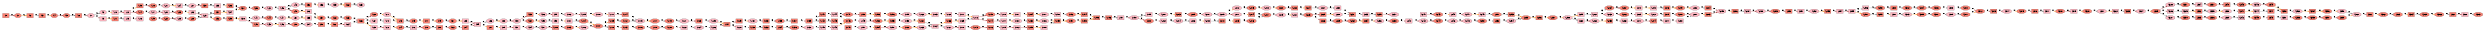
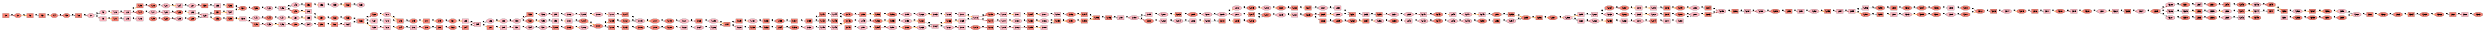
none -> (1409, 14)
(2271, 18) -> none
